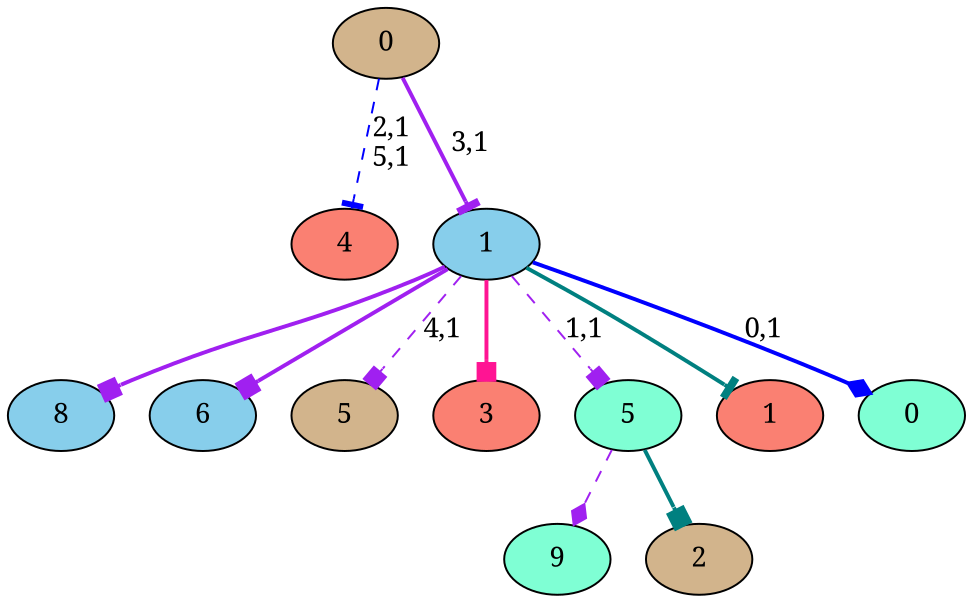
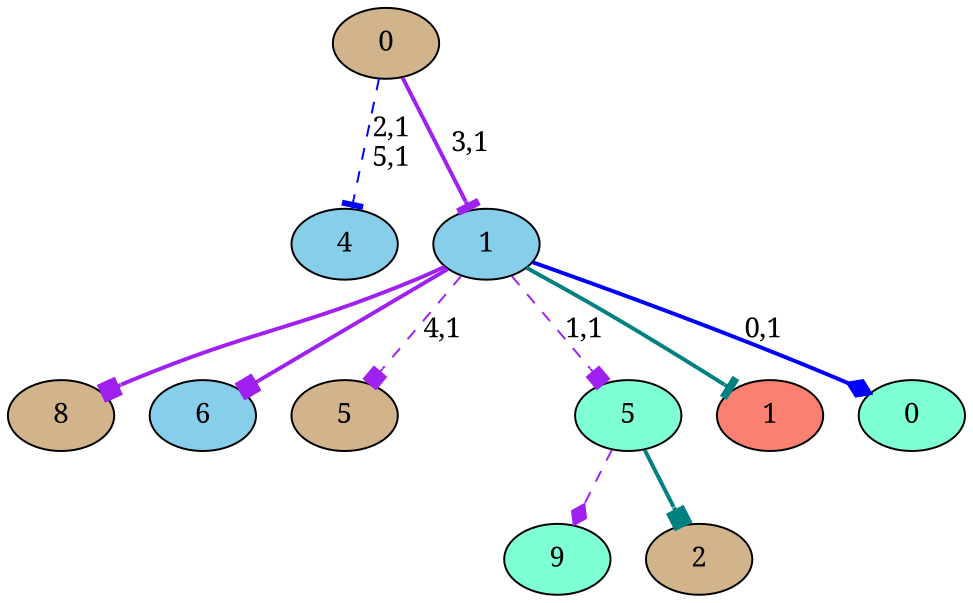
(345, 244) -> (345, 244)
(61, 416) -> (61, 416)
(486, 416) -> none
